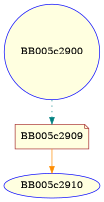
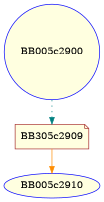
(52, 137) -> (52, 137)
